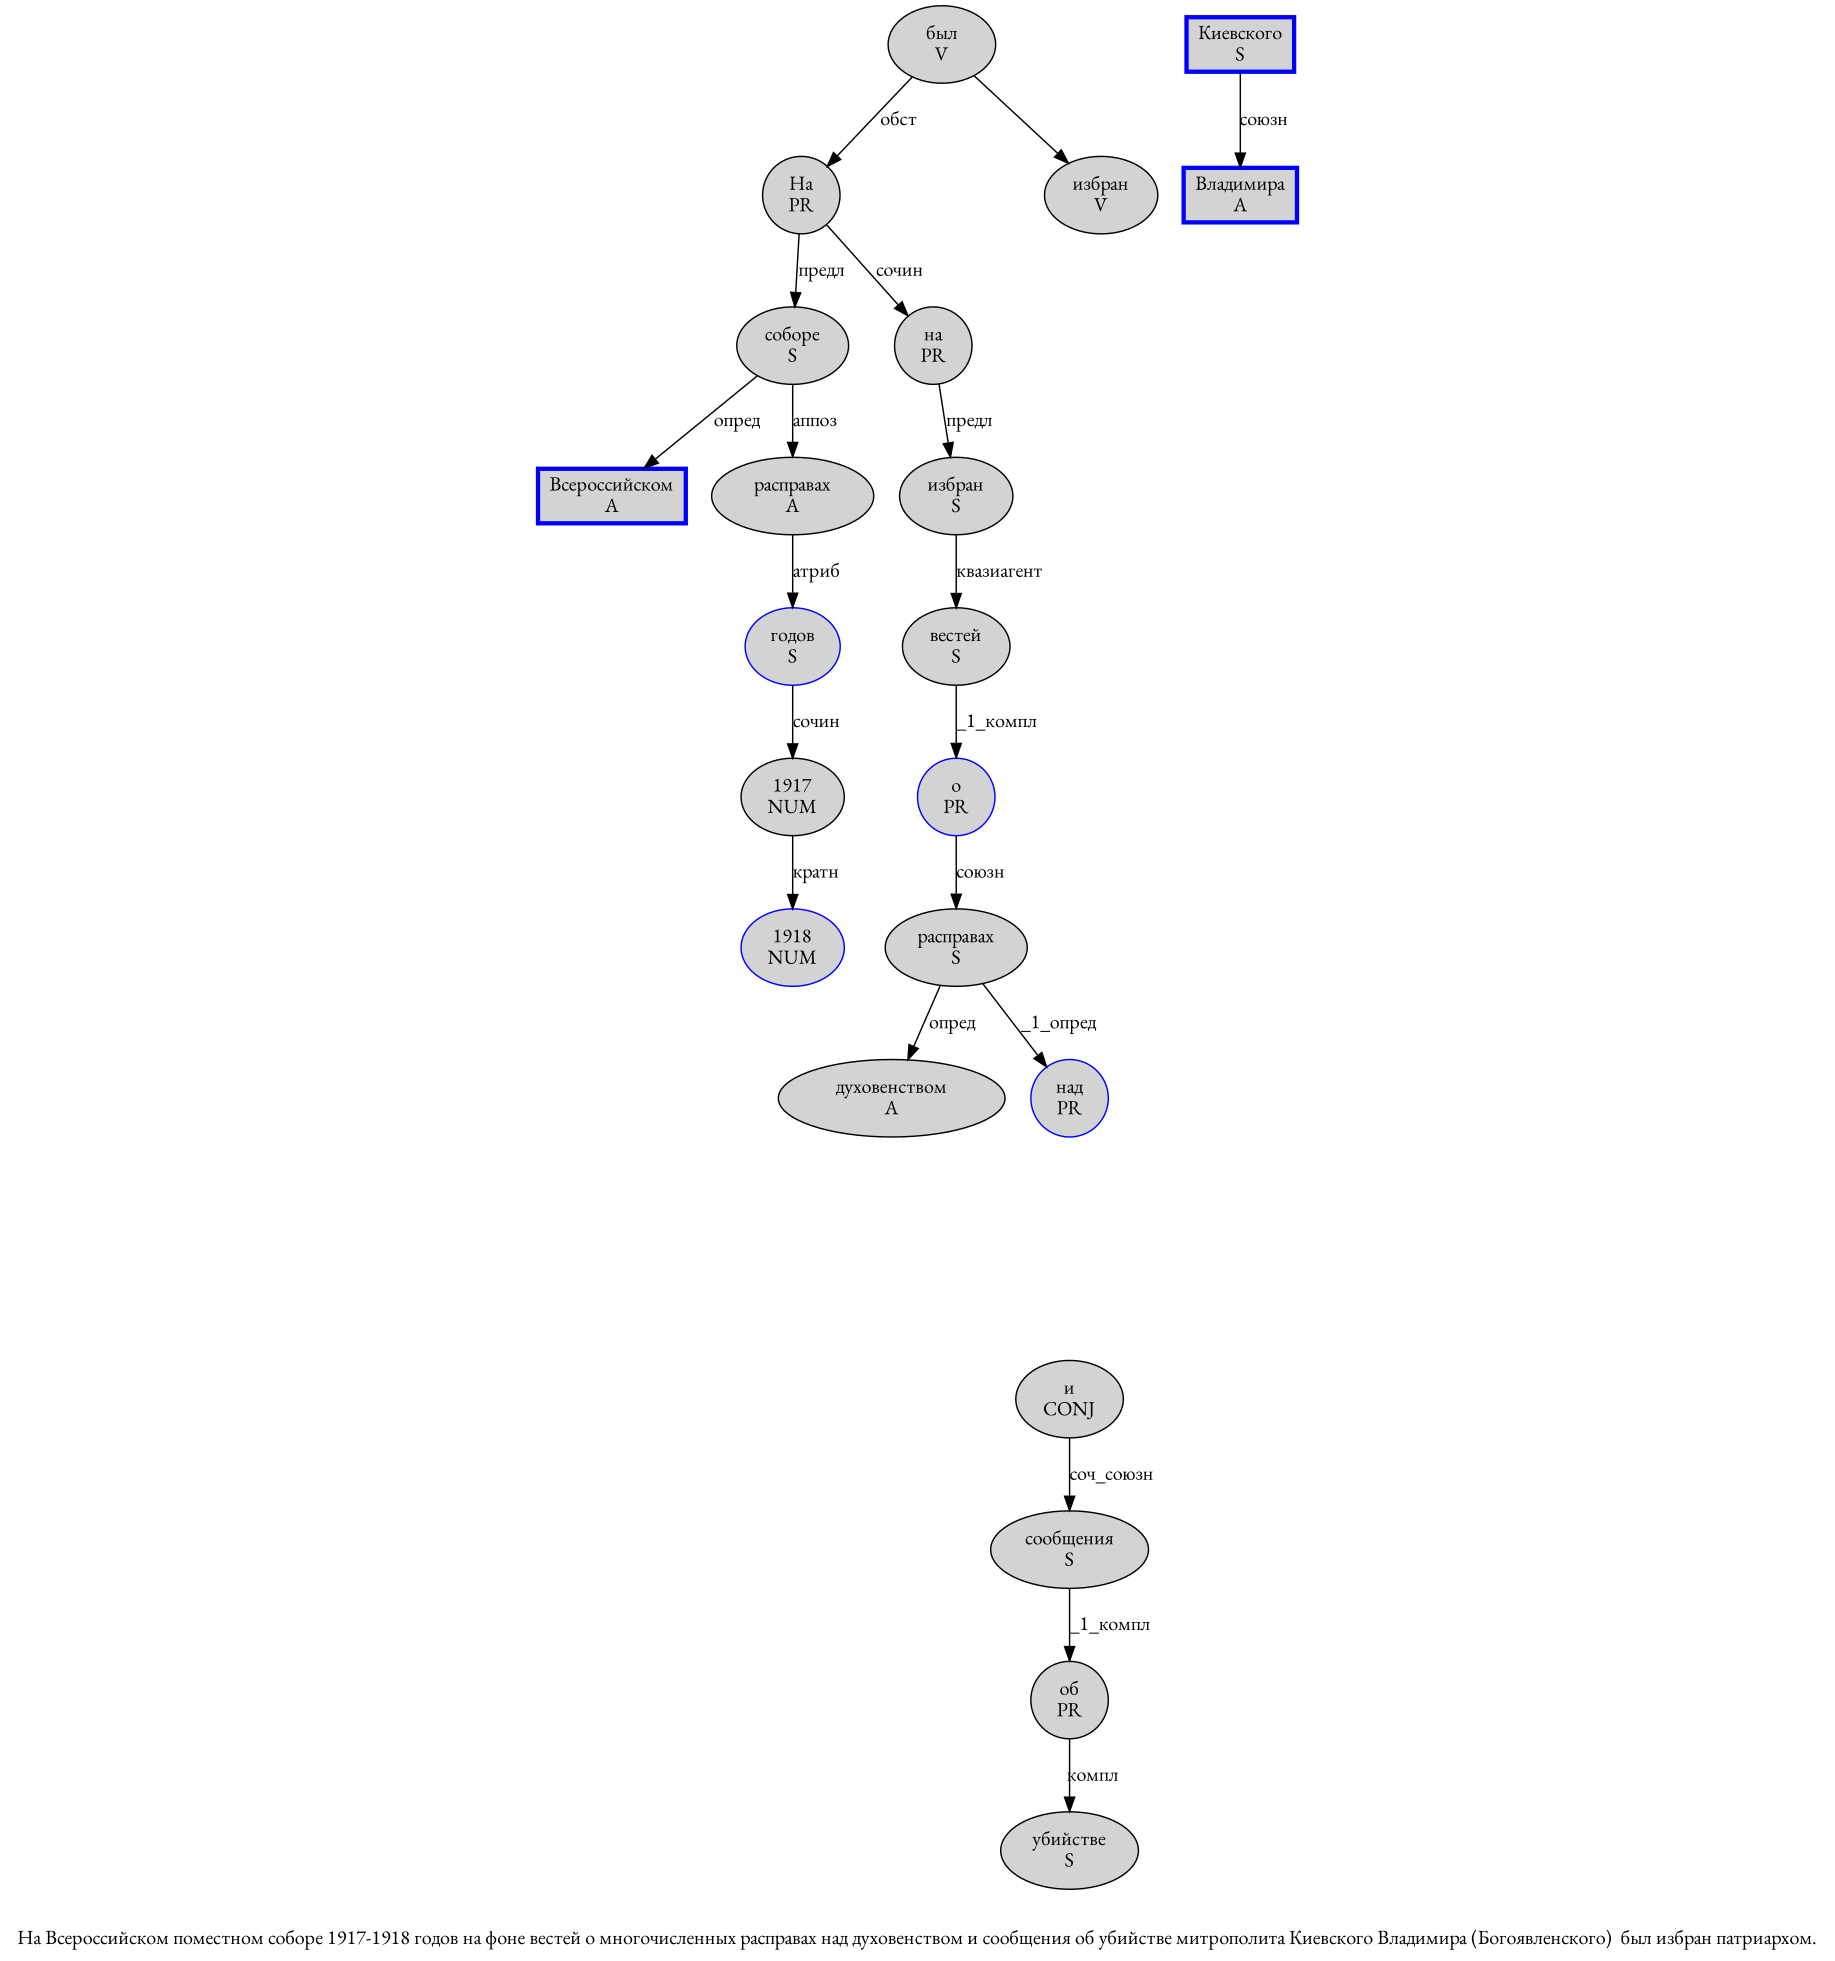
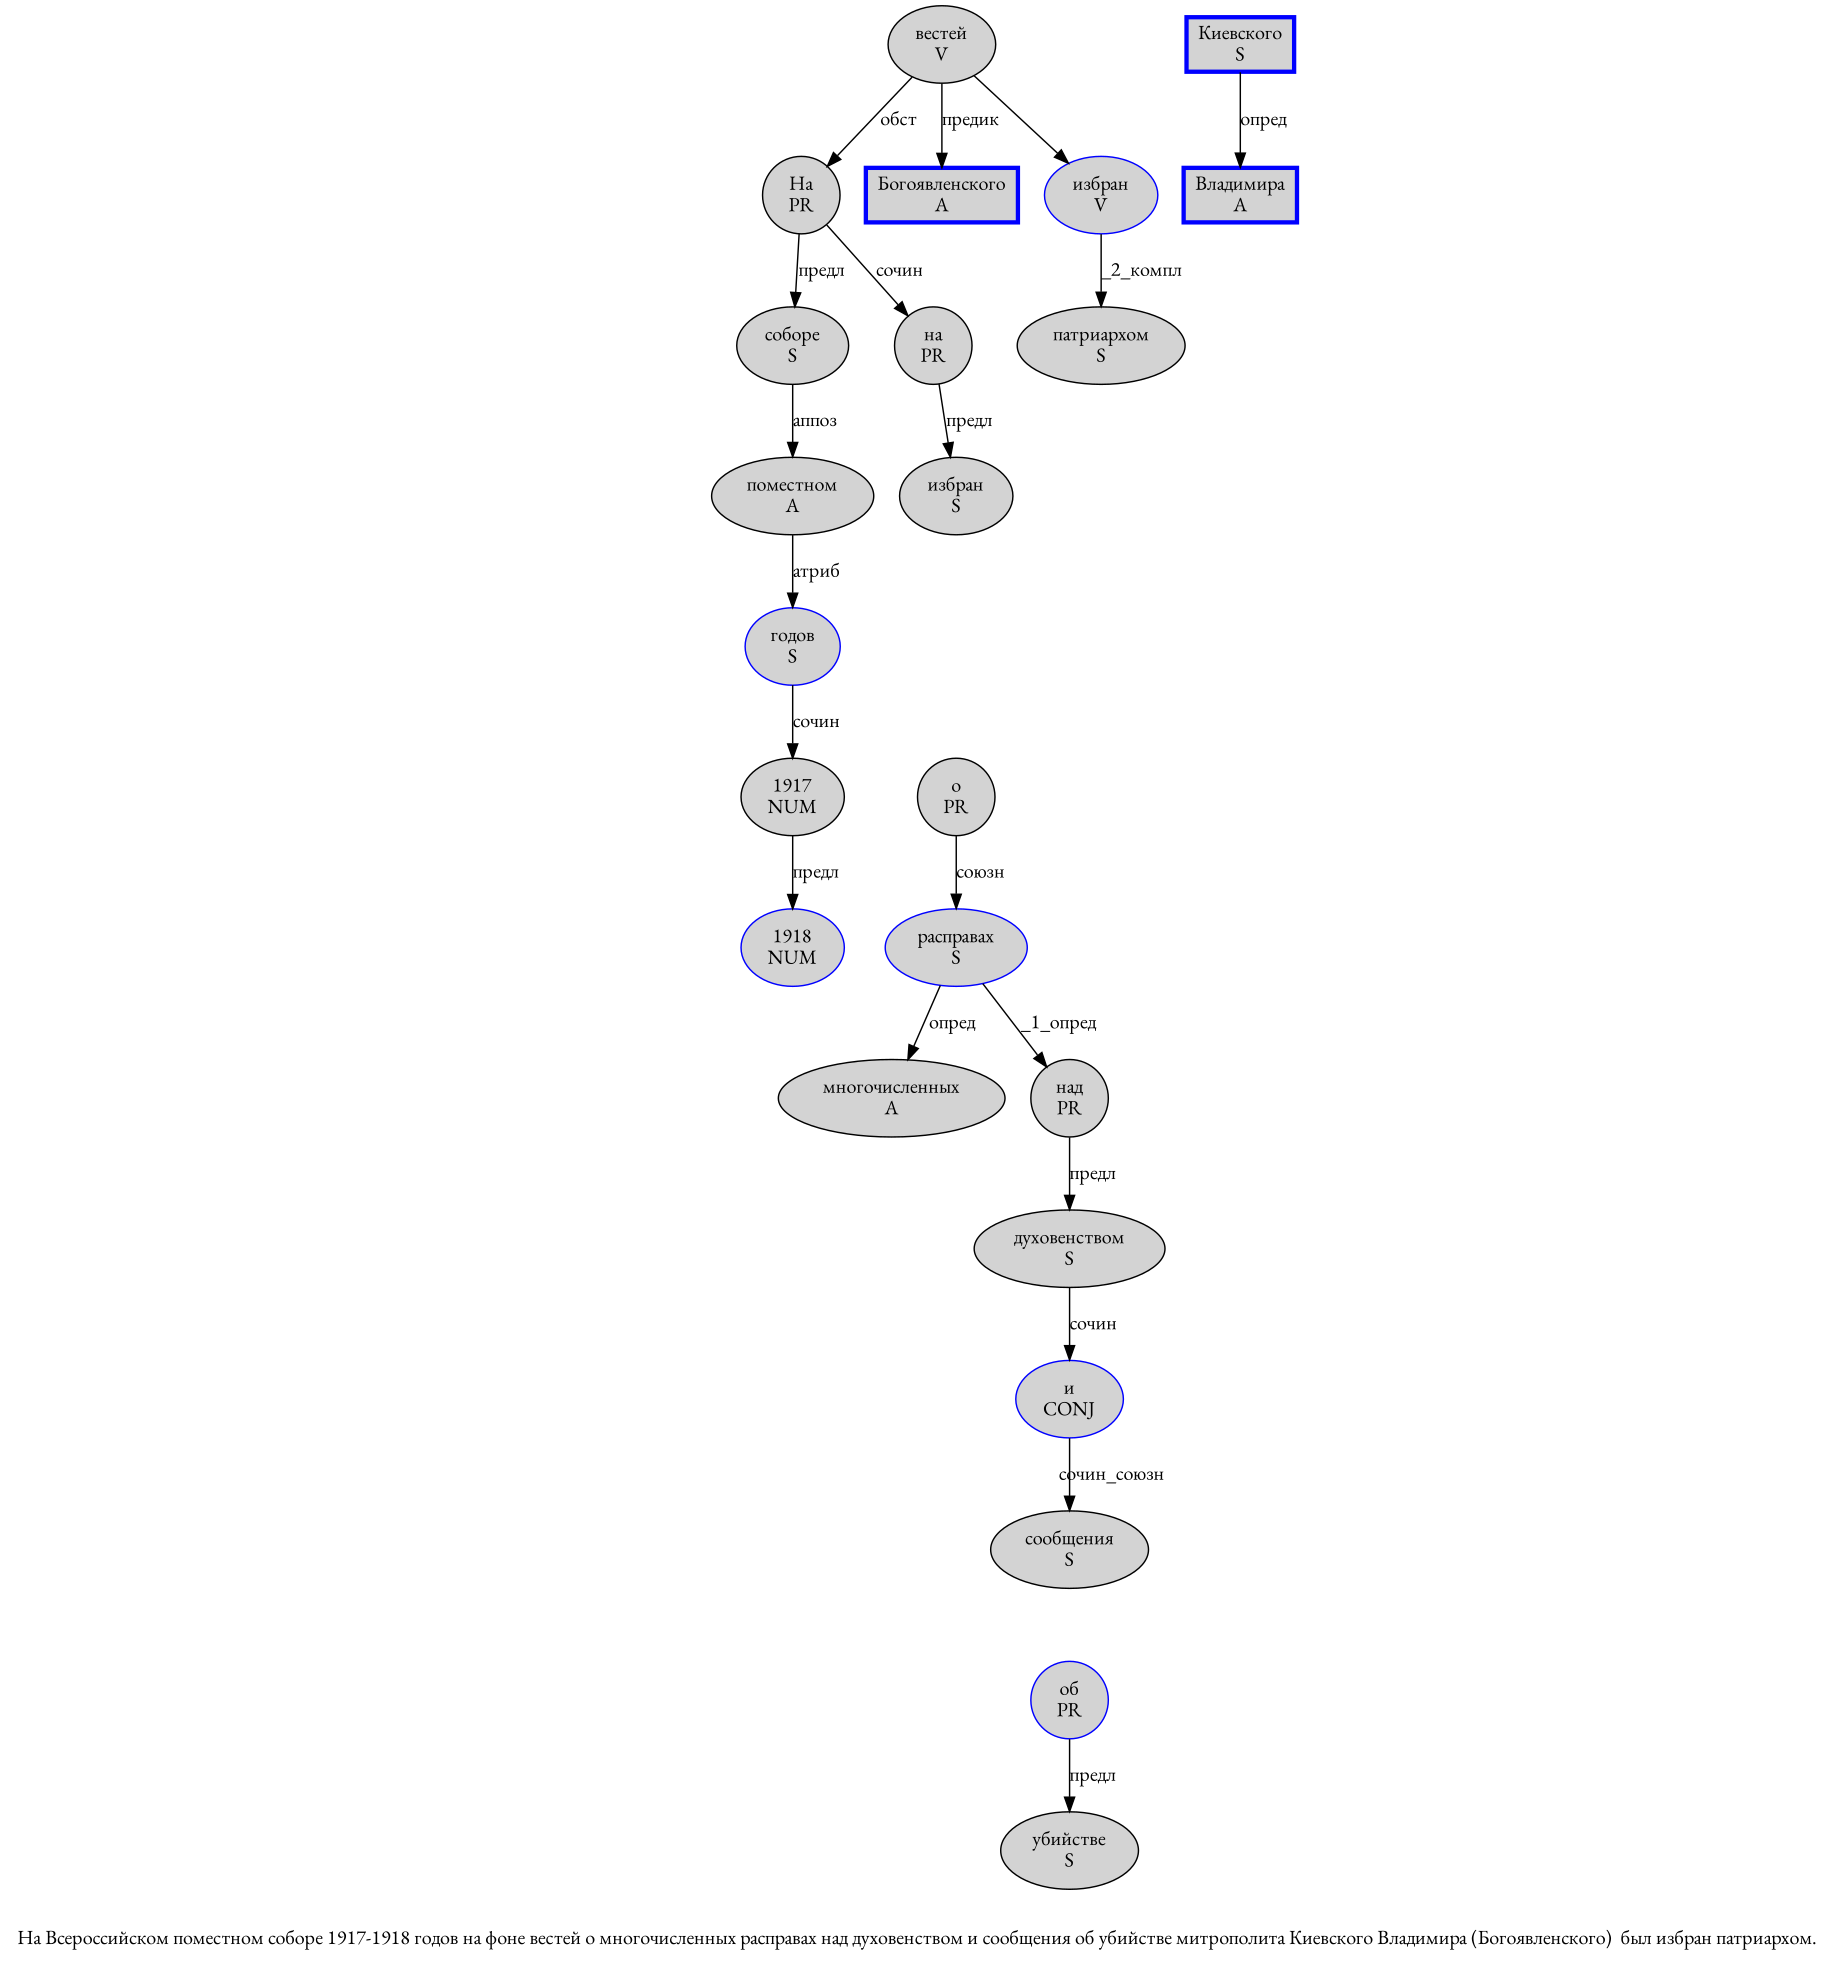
(942, 44) -> (942, 44)
(1264, 120) -> (1264, 120)
none -> (942, 195)
(1101, 195) -> (1101, 195)
none -> (1101, 346)
(612, 496) -> none
(793, 496) -> (793, 496)
(956, 647) -> none
(956, 797) -> (956, 797)
(816, 872) -> (816, 872)
(956, 948) -> (956, 948)
(892, 1098) -> (892, 1098)
(1070, 1098) -> (1070, 1098)
none -> (1070, 1249)
(1070, 1399) -> (1070, 1399)
(1112, 1474) -> (1112, 1474)
(1070, 1617) -> none
(1070, 1700) -> (1070, 1700)
(1093, 1775) -> (1093, 1775)
